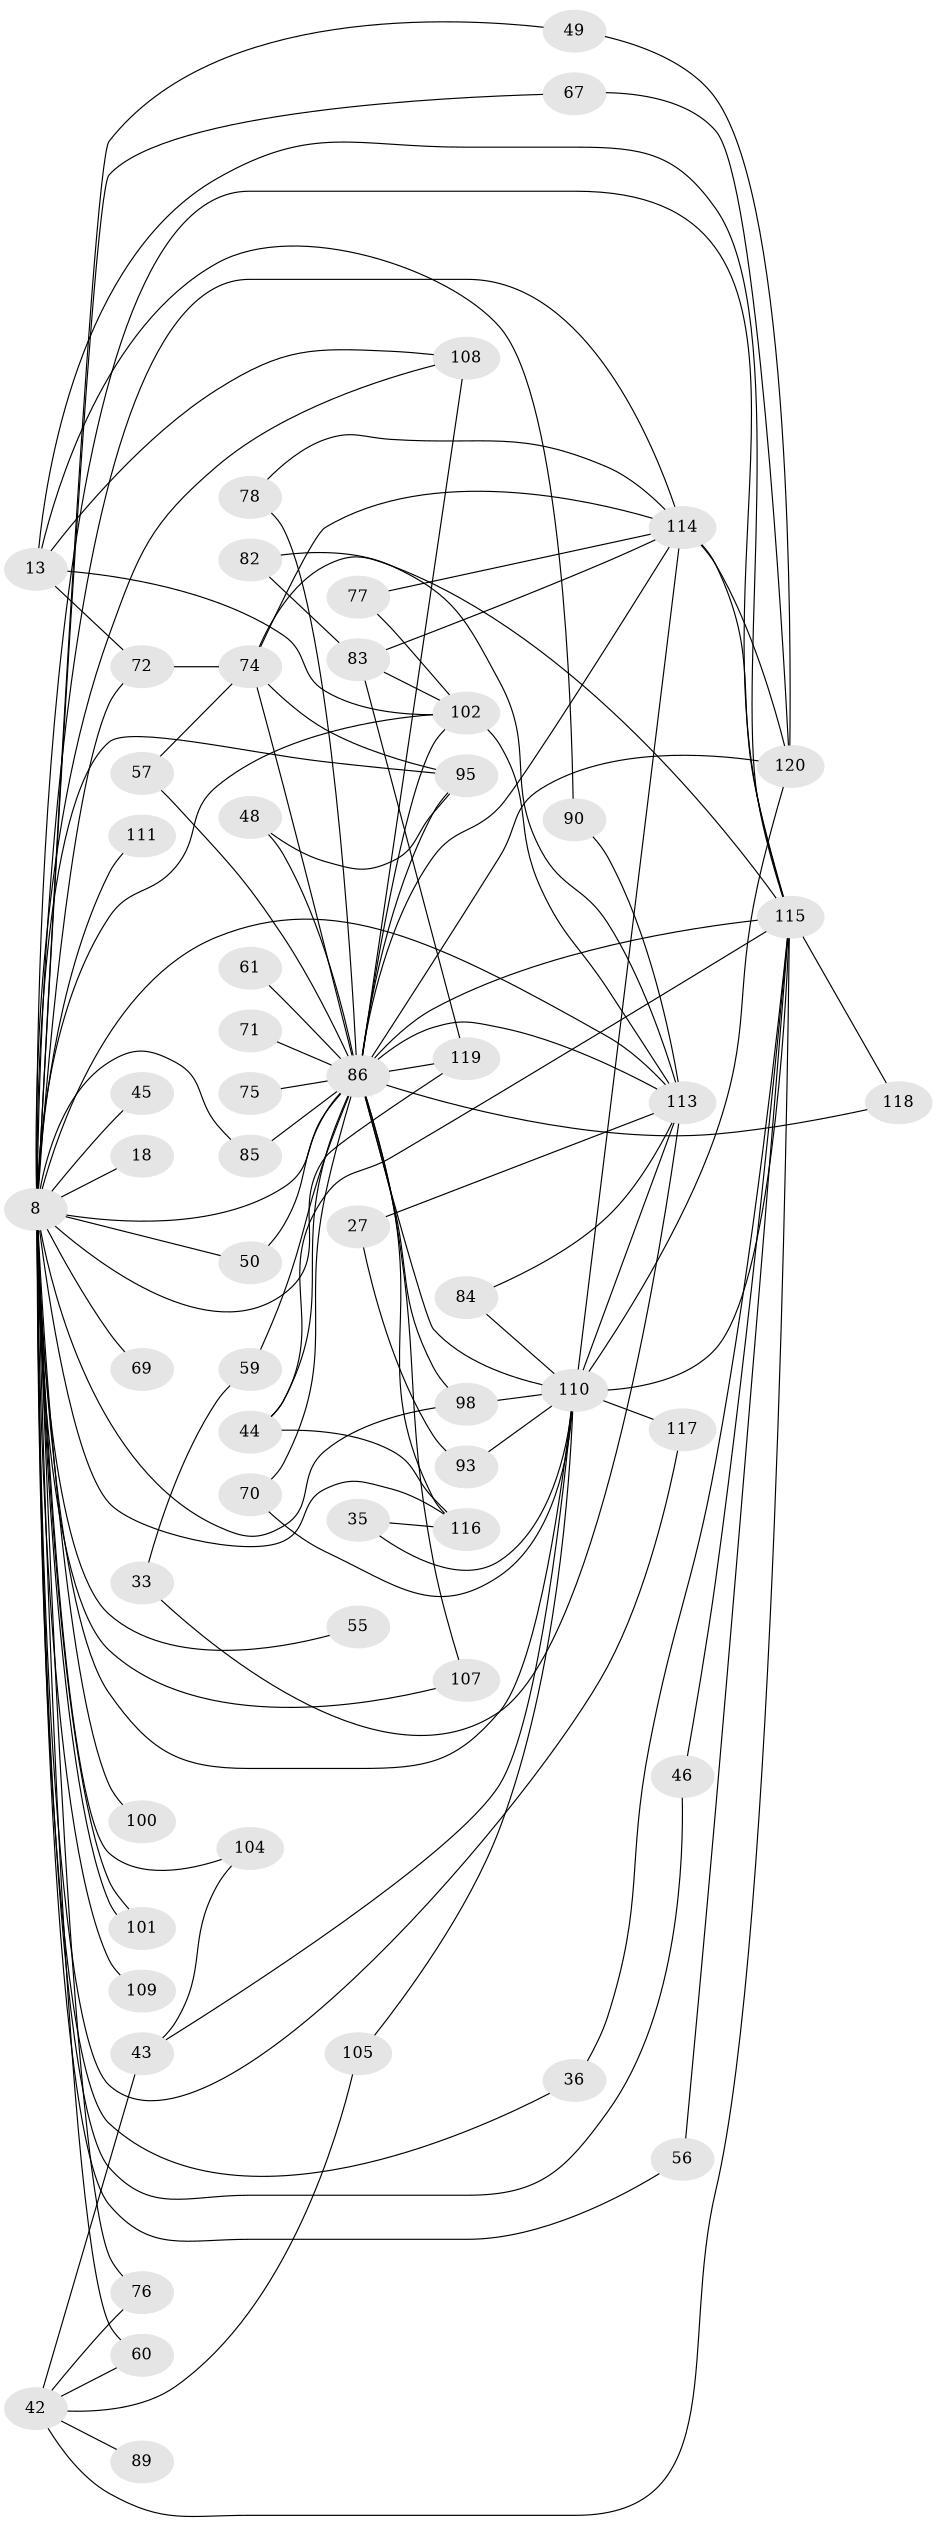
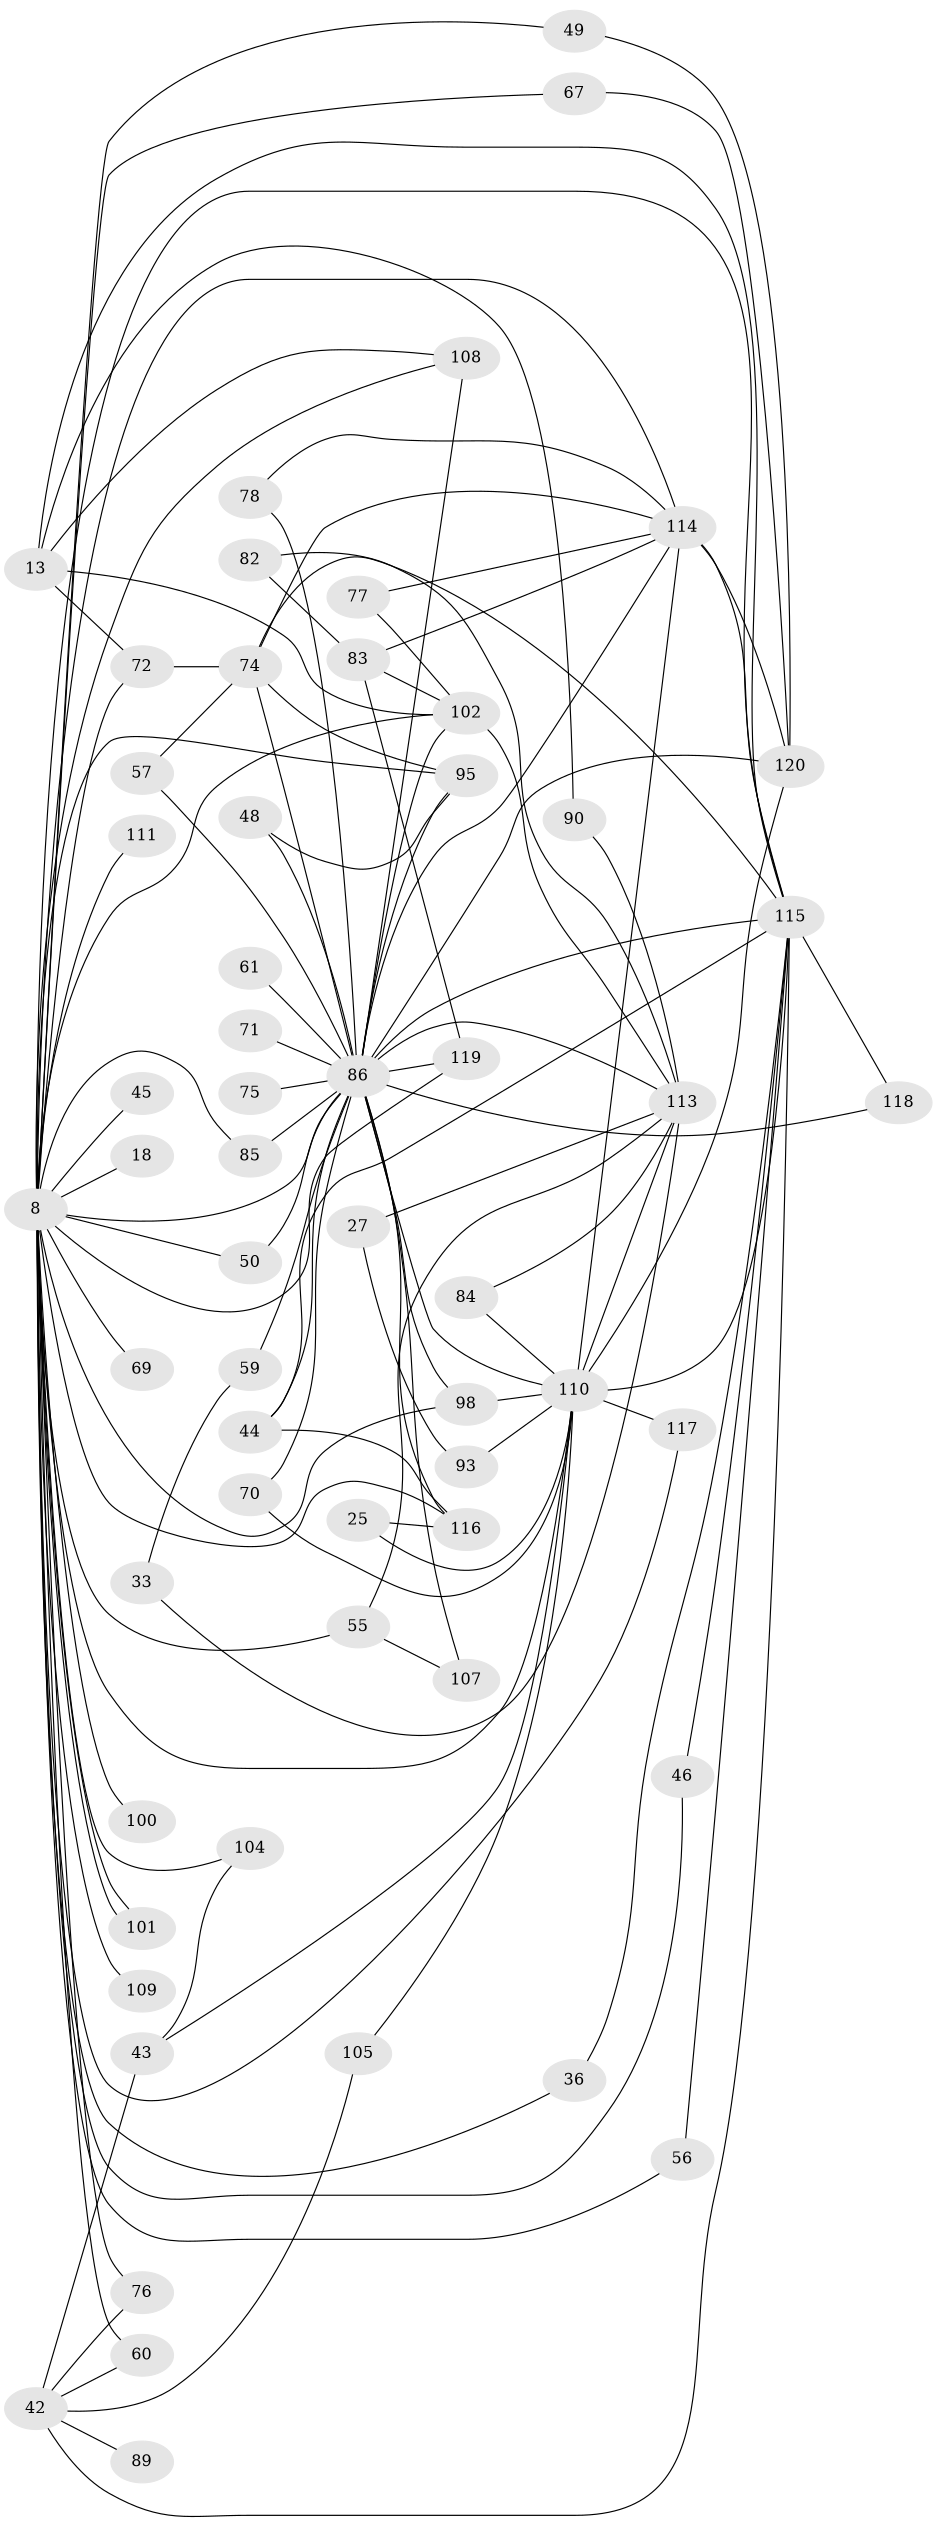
(303, 919) -> (430, 1273)
(358, 1520) -> (358, 1520)
(95, 1629) -> (412, 1653)
